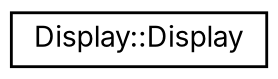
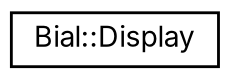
(139, 40) -> (115, 40)
